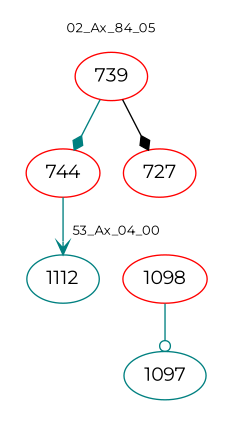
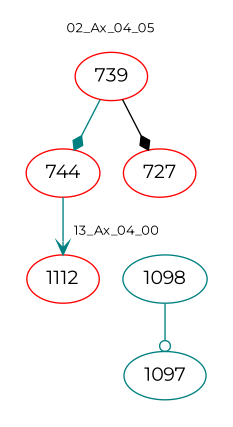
(111, 29) -> (111, 29)
(117, 231) -> (117, 231)
(63, 279) -> (63, 279)
(165, 279) -> (165, 279)
